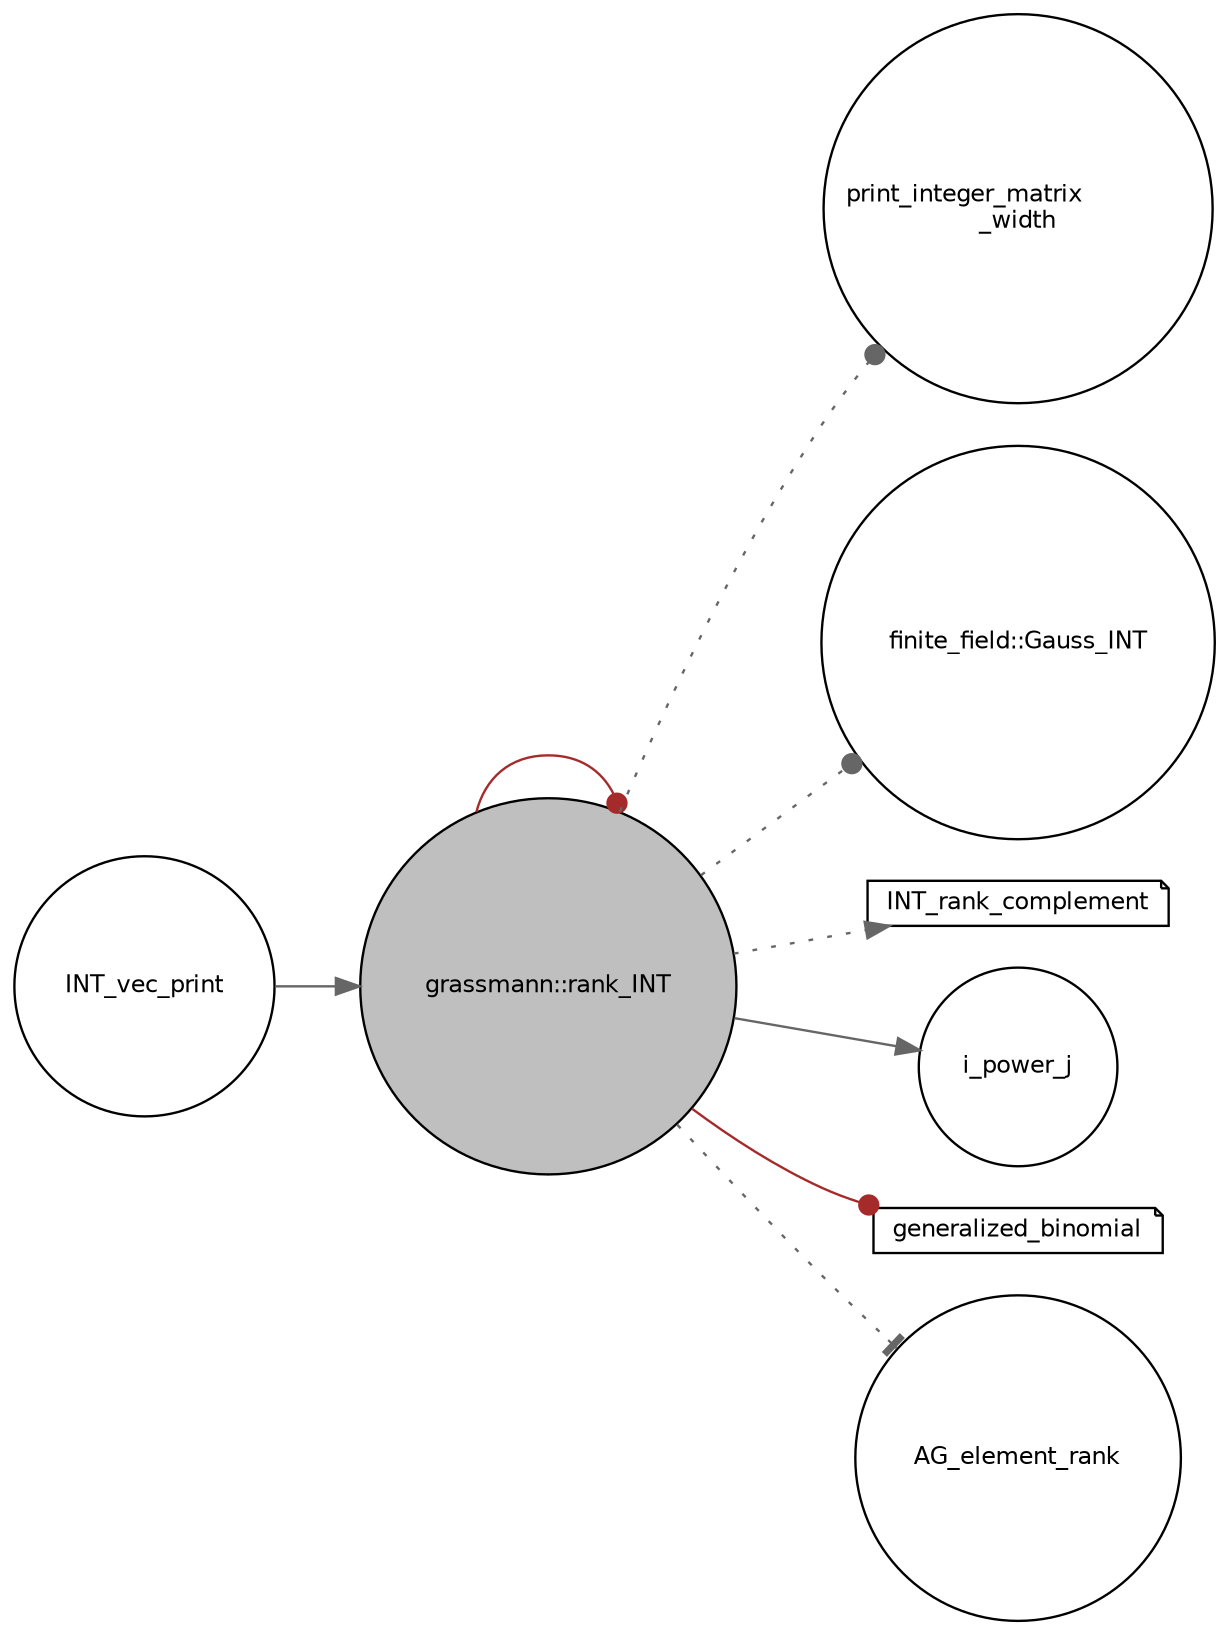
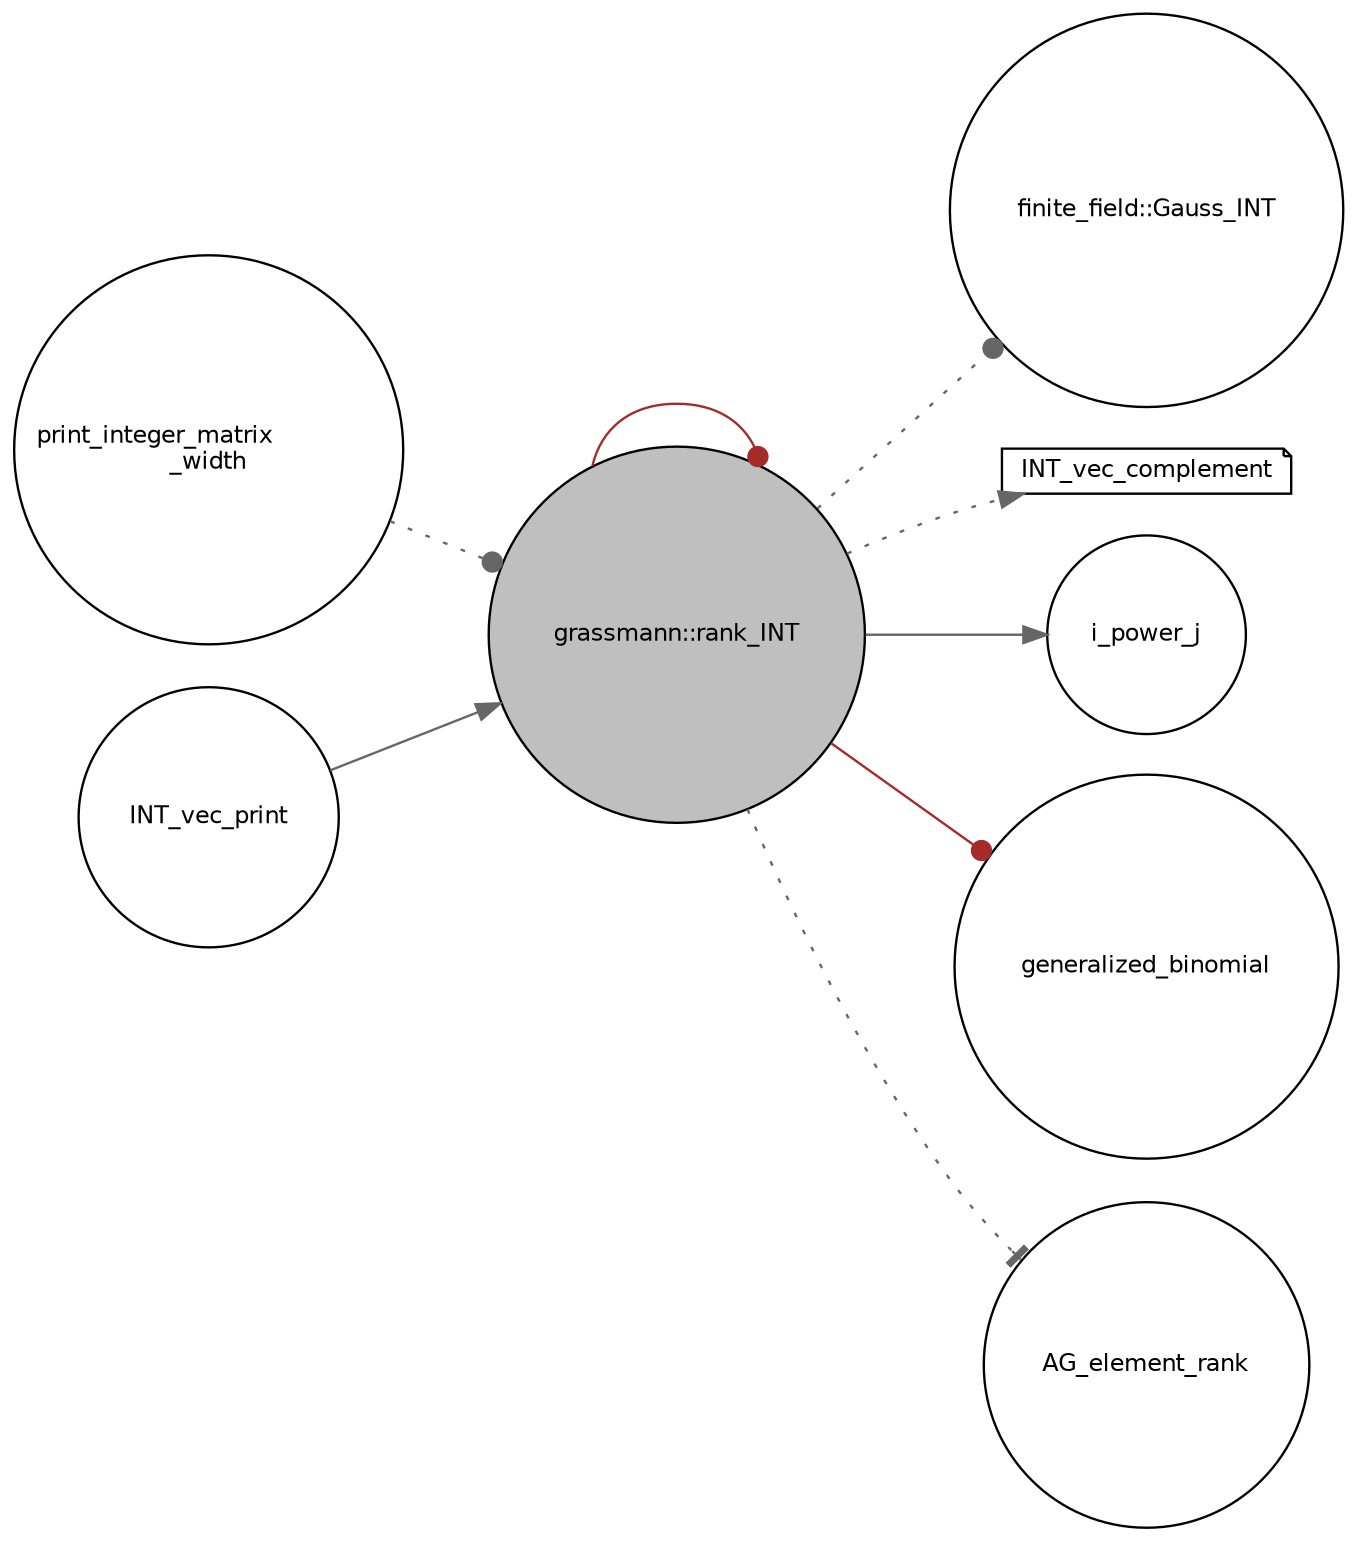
(730, 579) -> (437, 540)
(1018, 903) -> (1147, 471)
(1018, 1231) -> (1147, 967)
